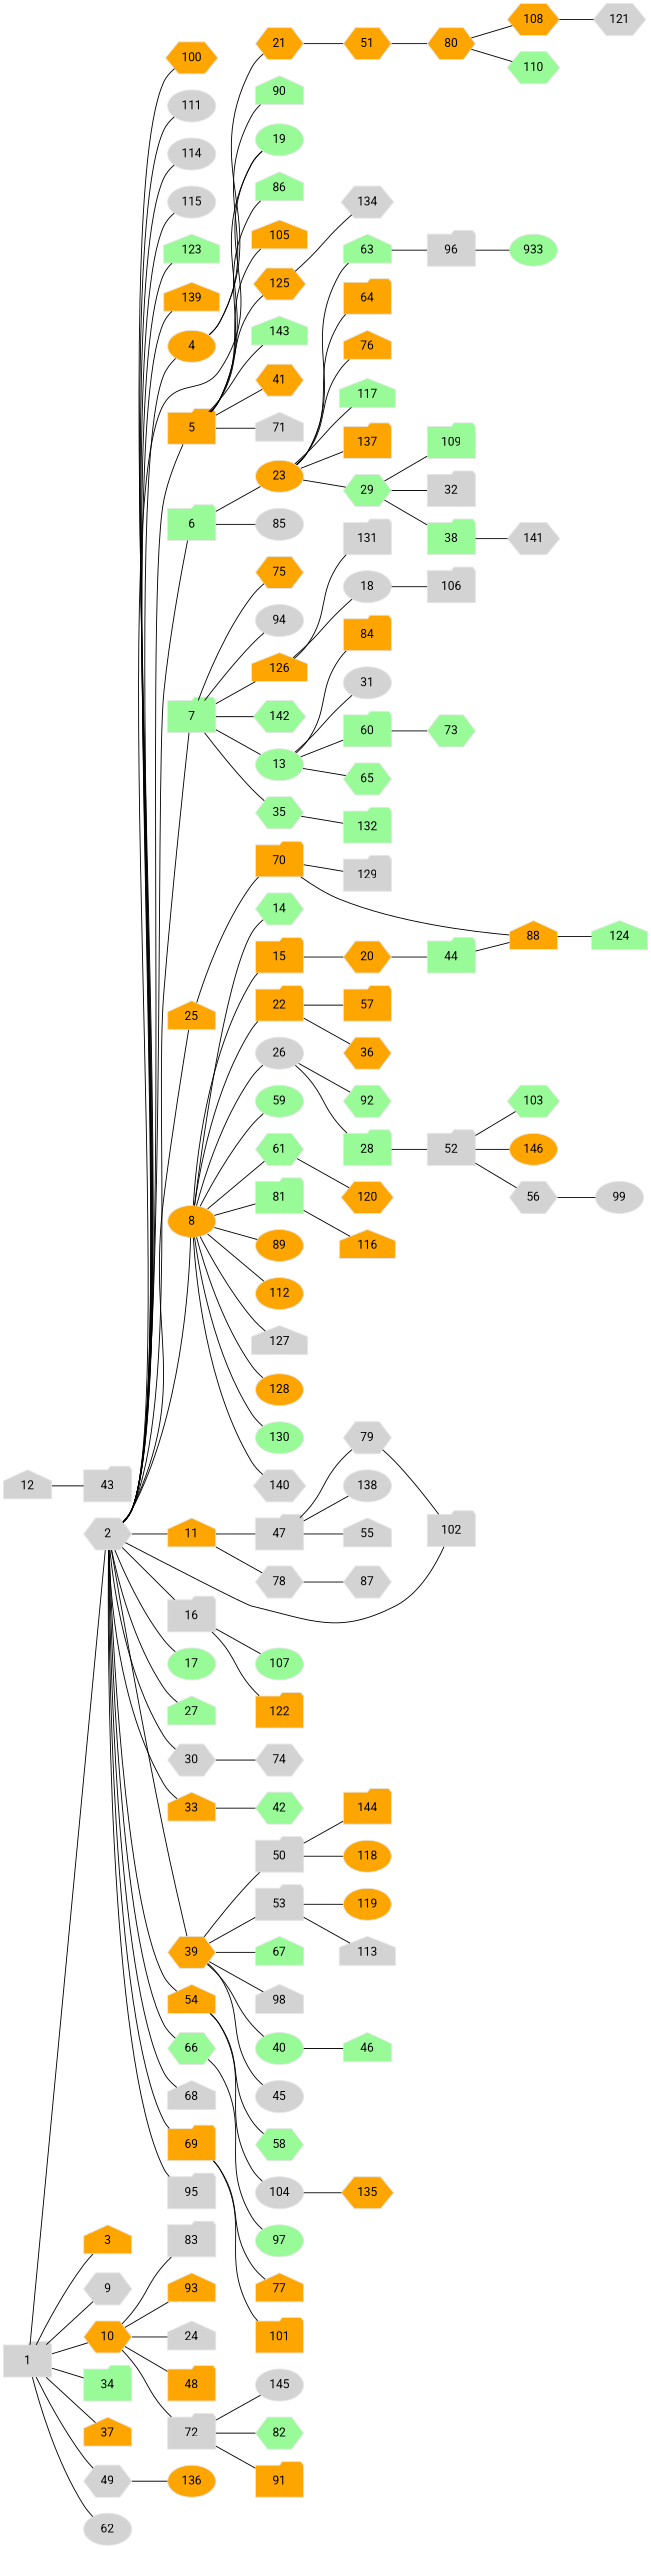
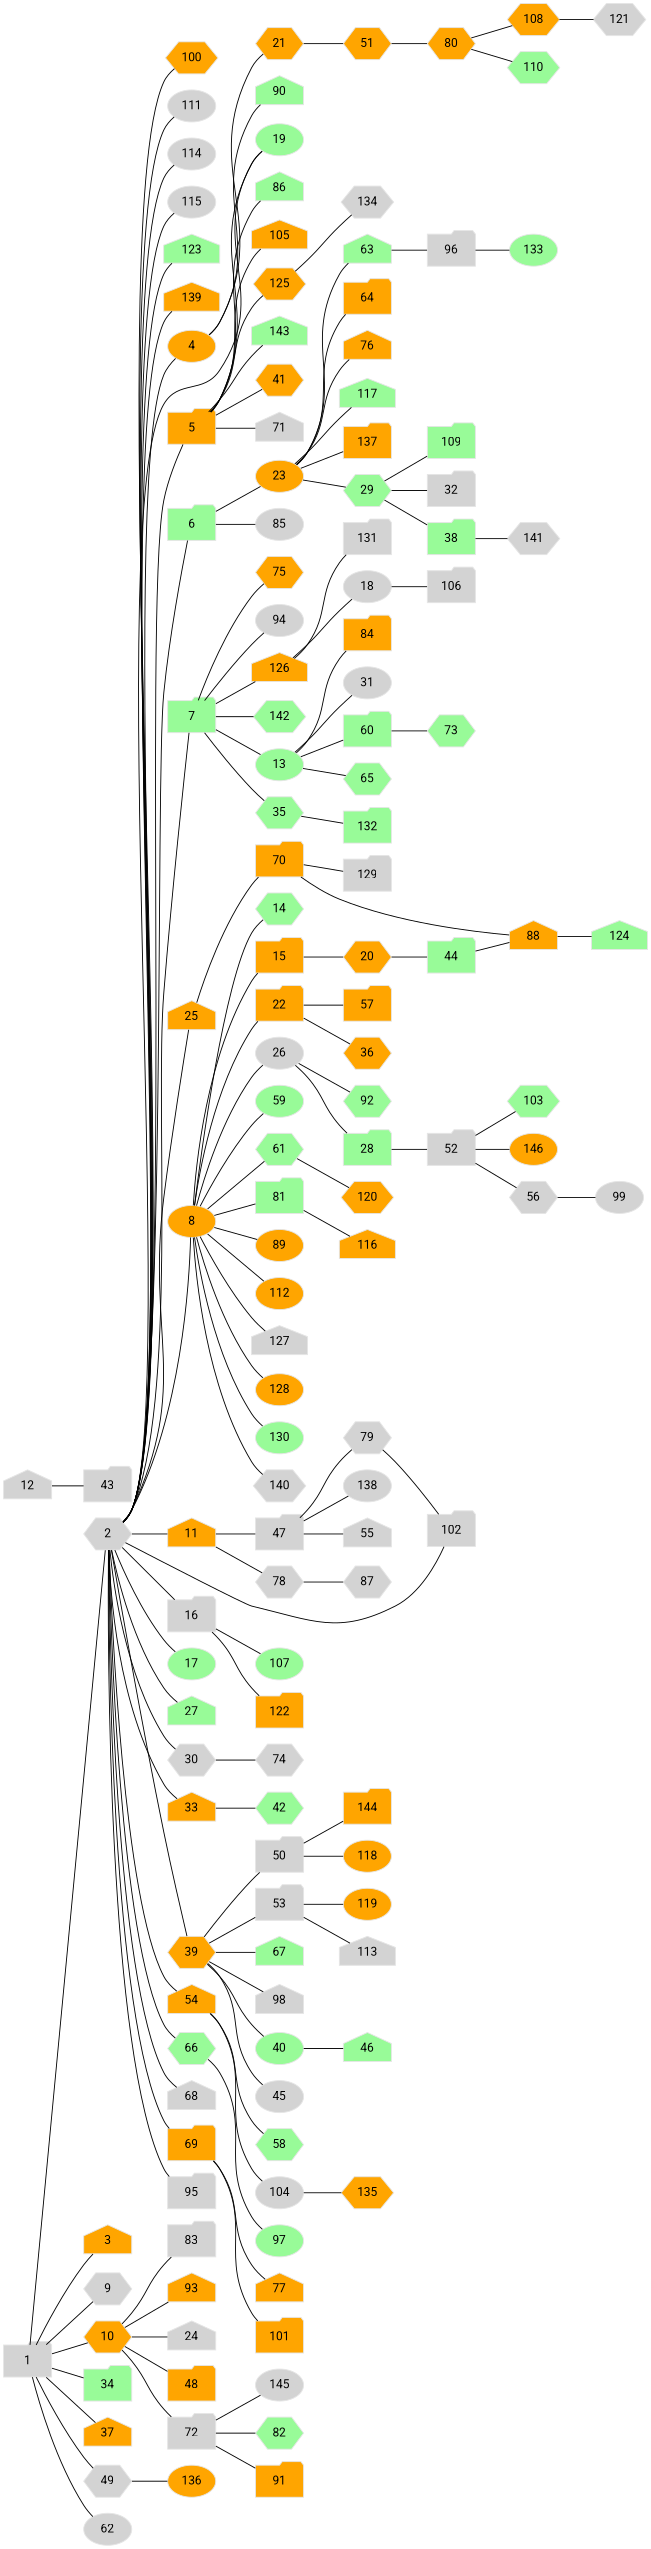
(534, 250) -> (534, 250)
